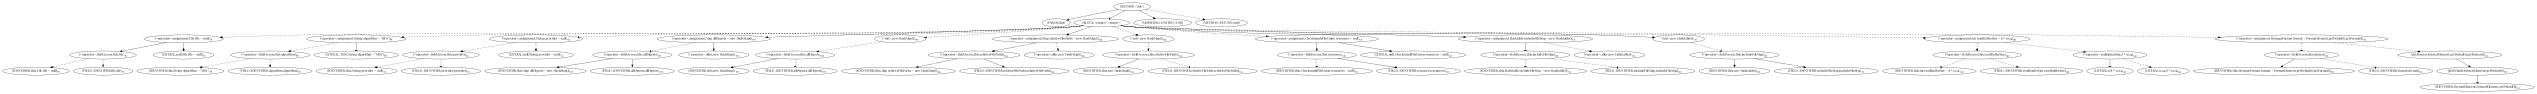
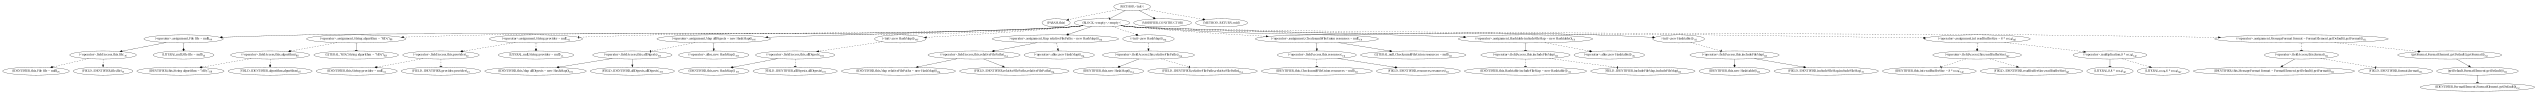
(1094, 14) -> (1094, 14)
(459, 34) -> (459, 34)
(211, 39) -> (211, 39)
